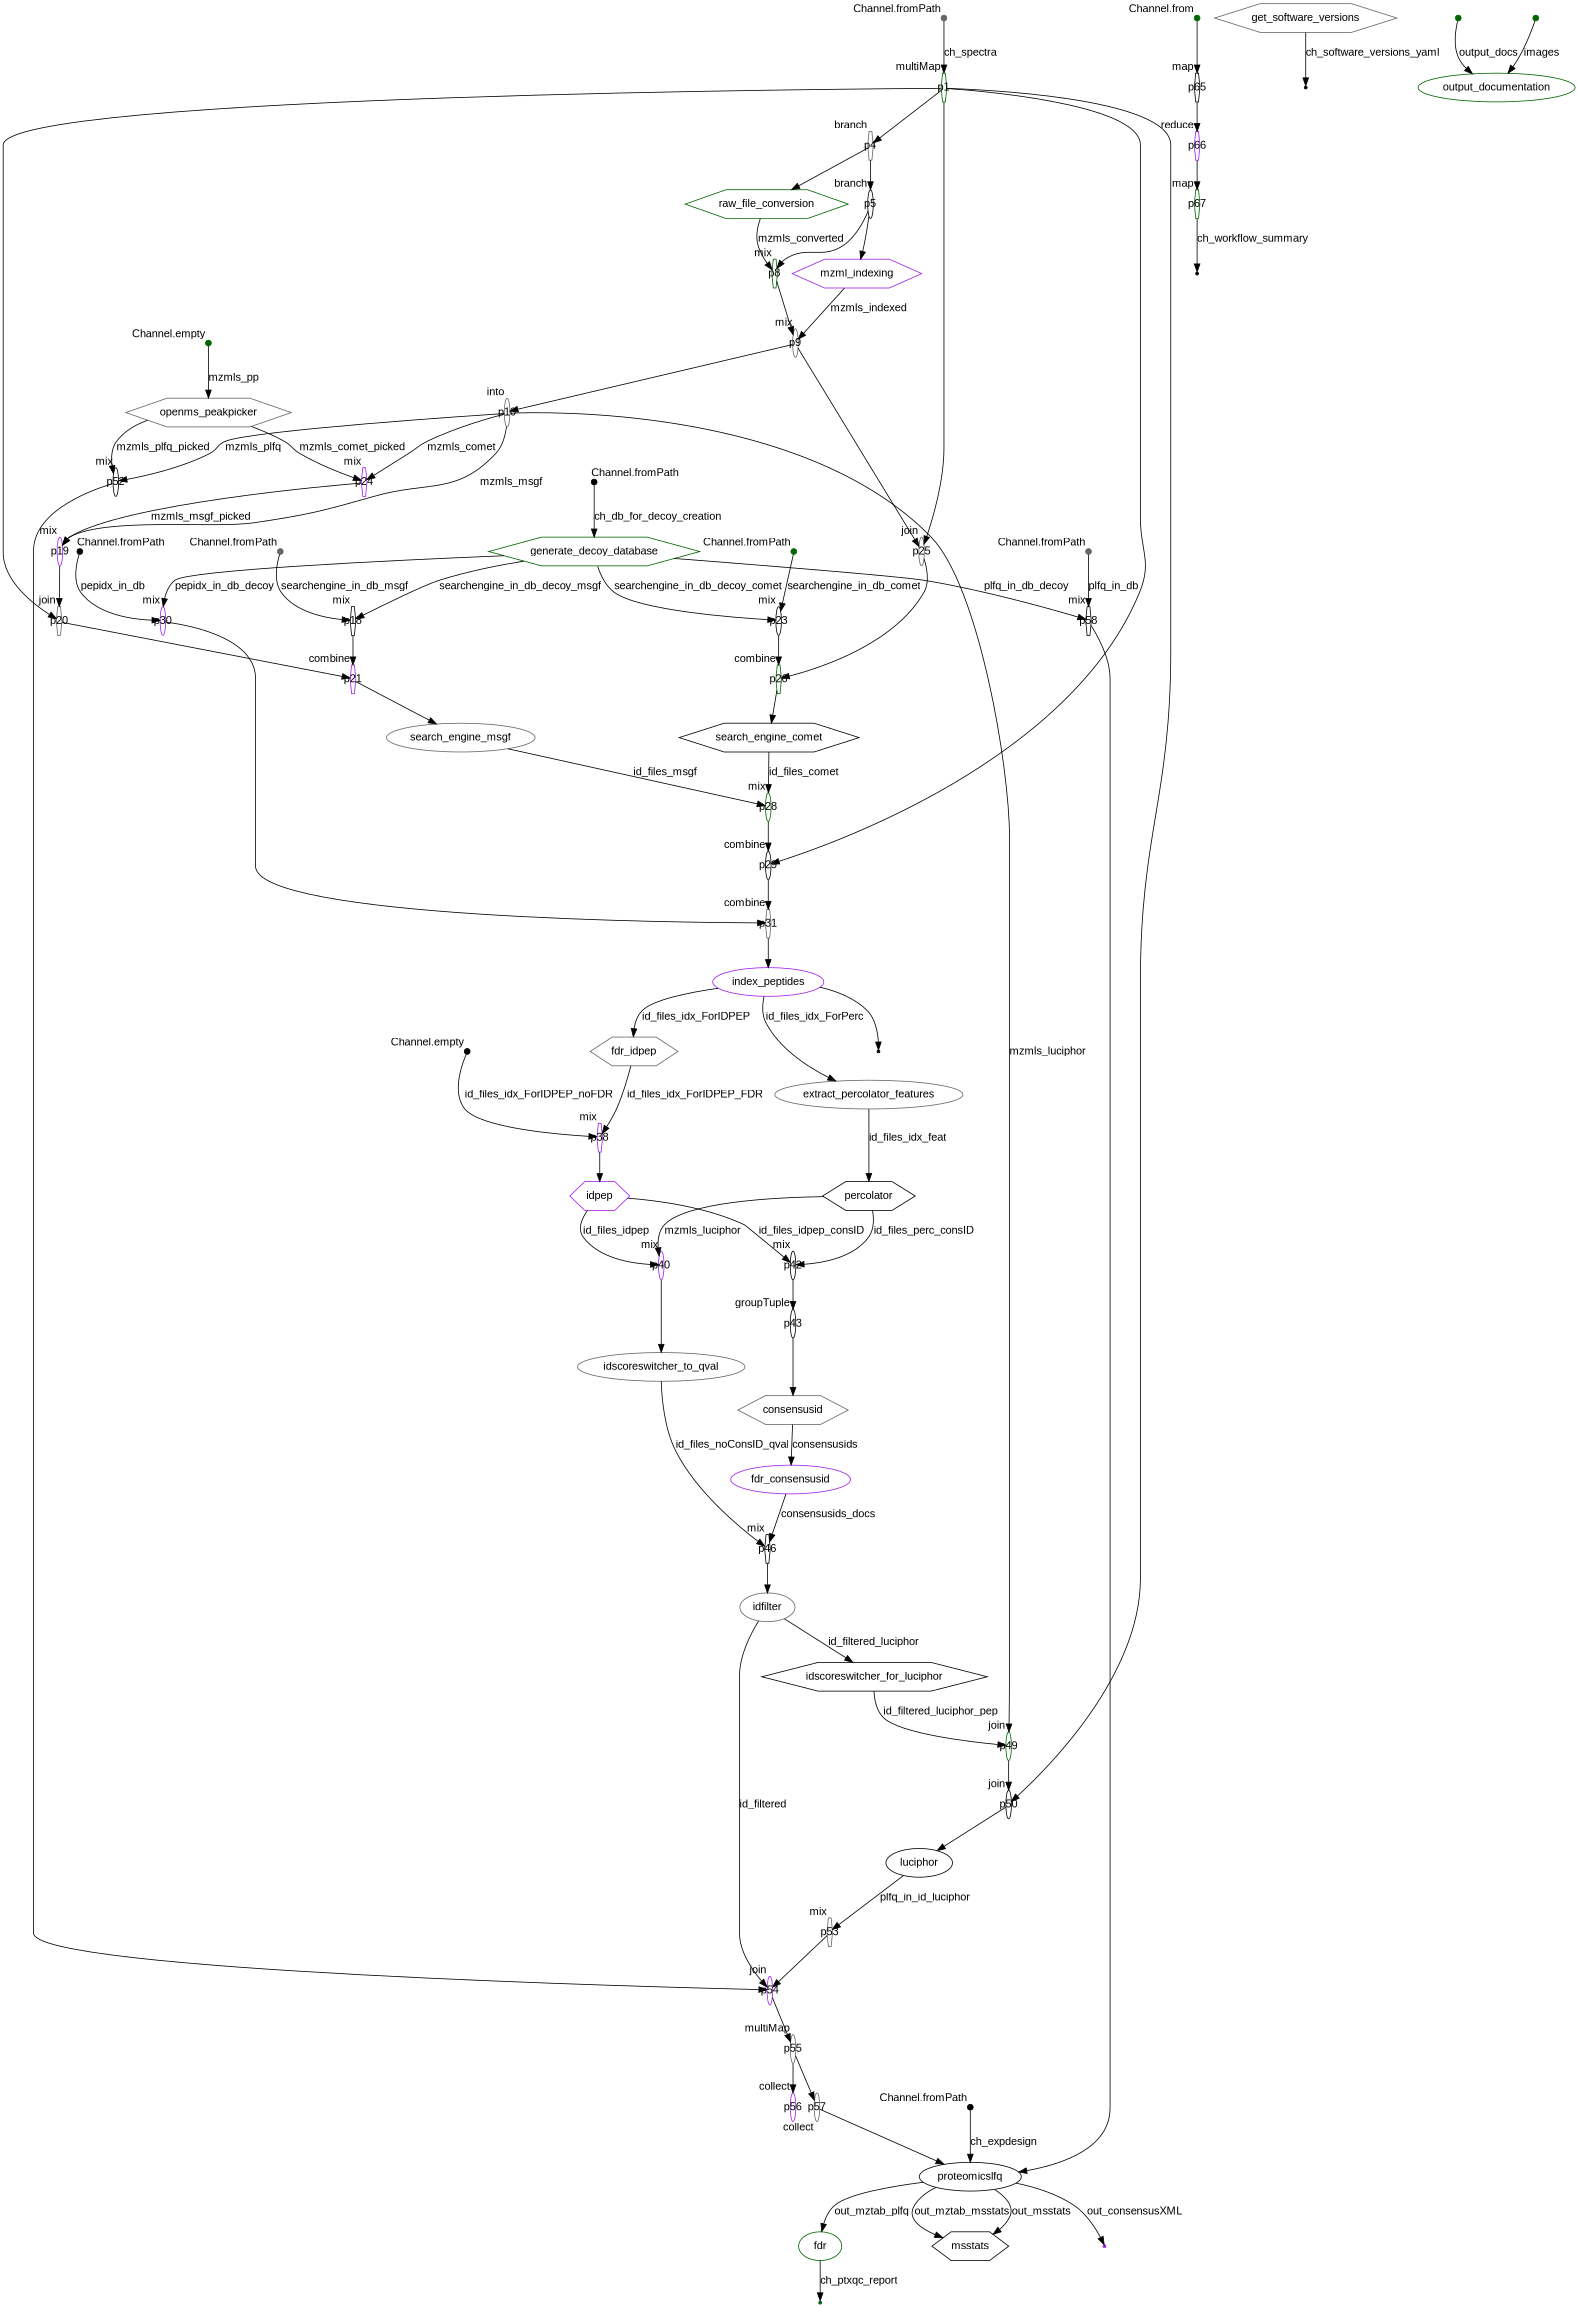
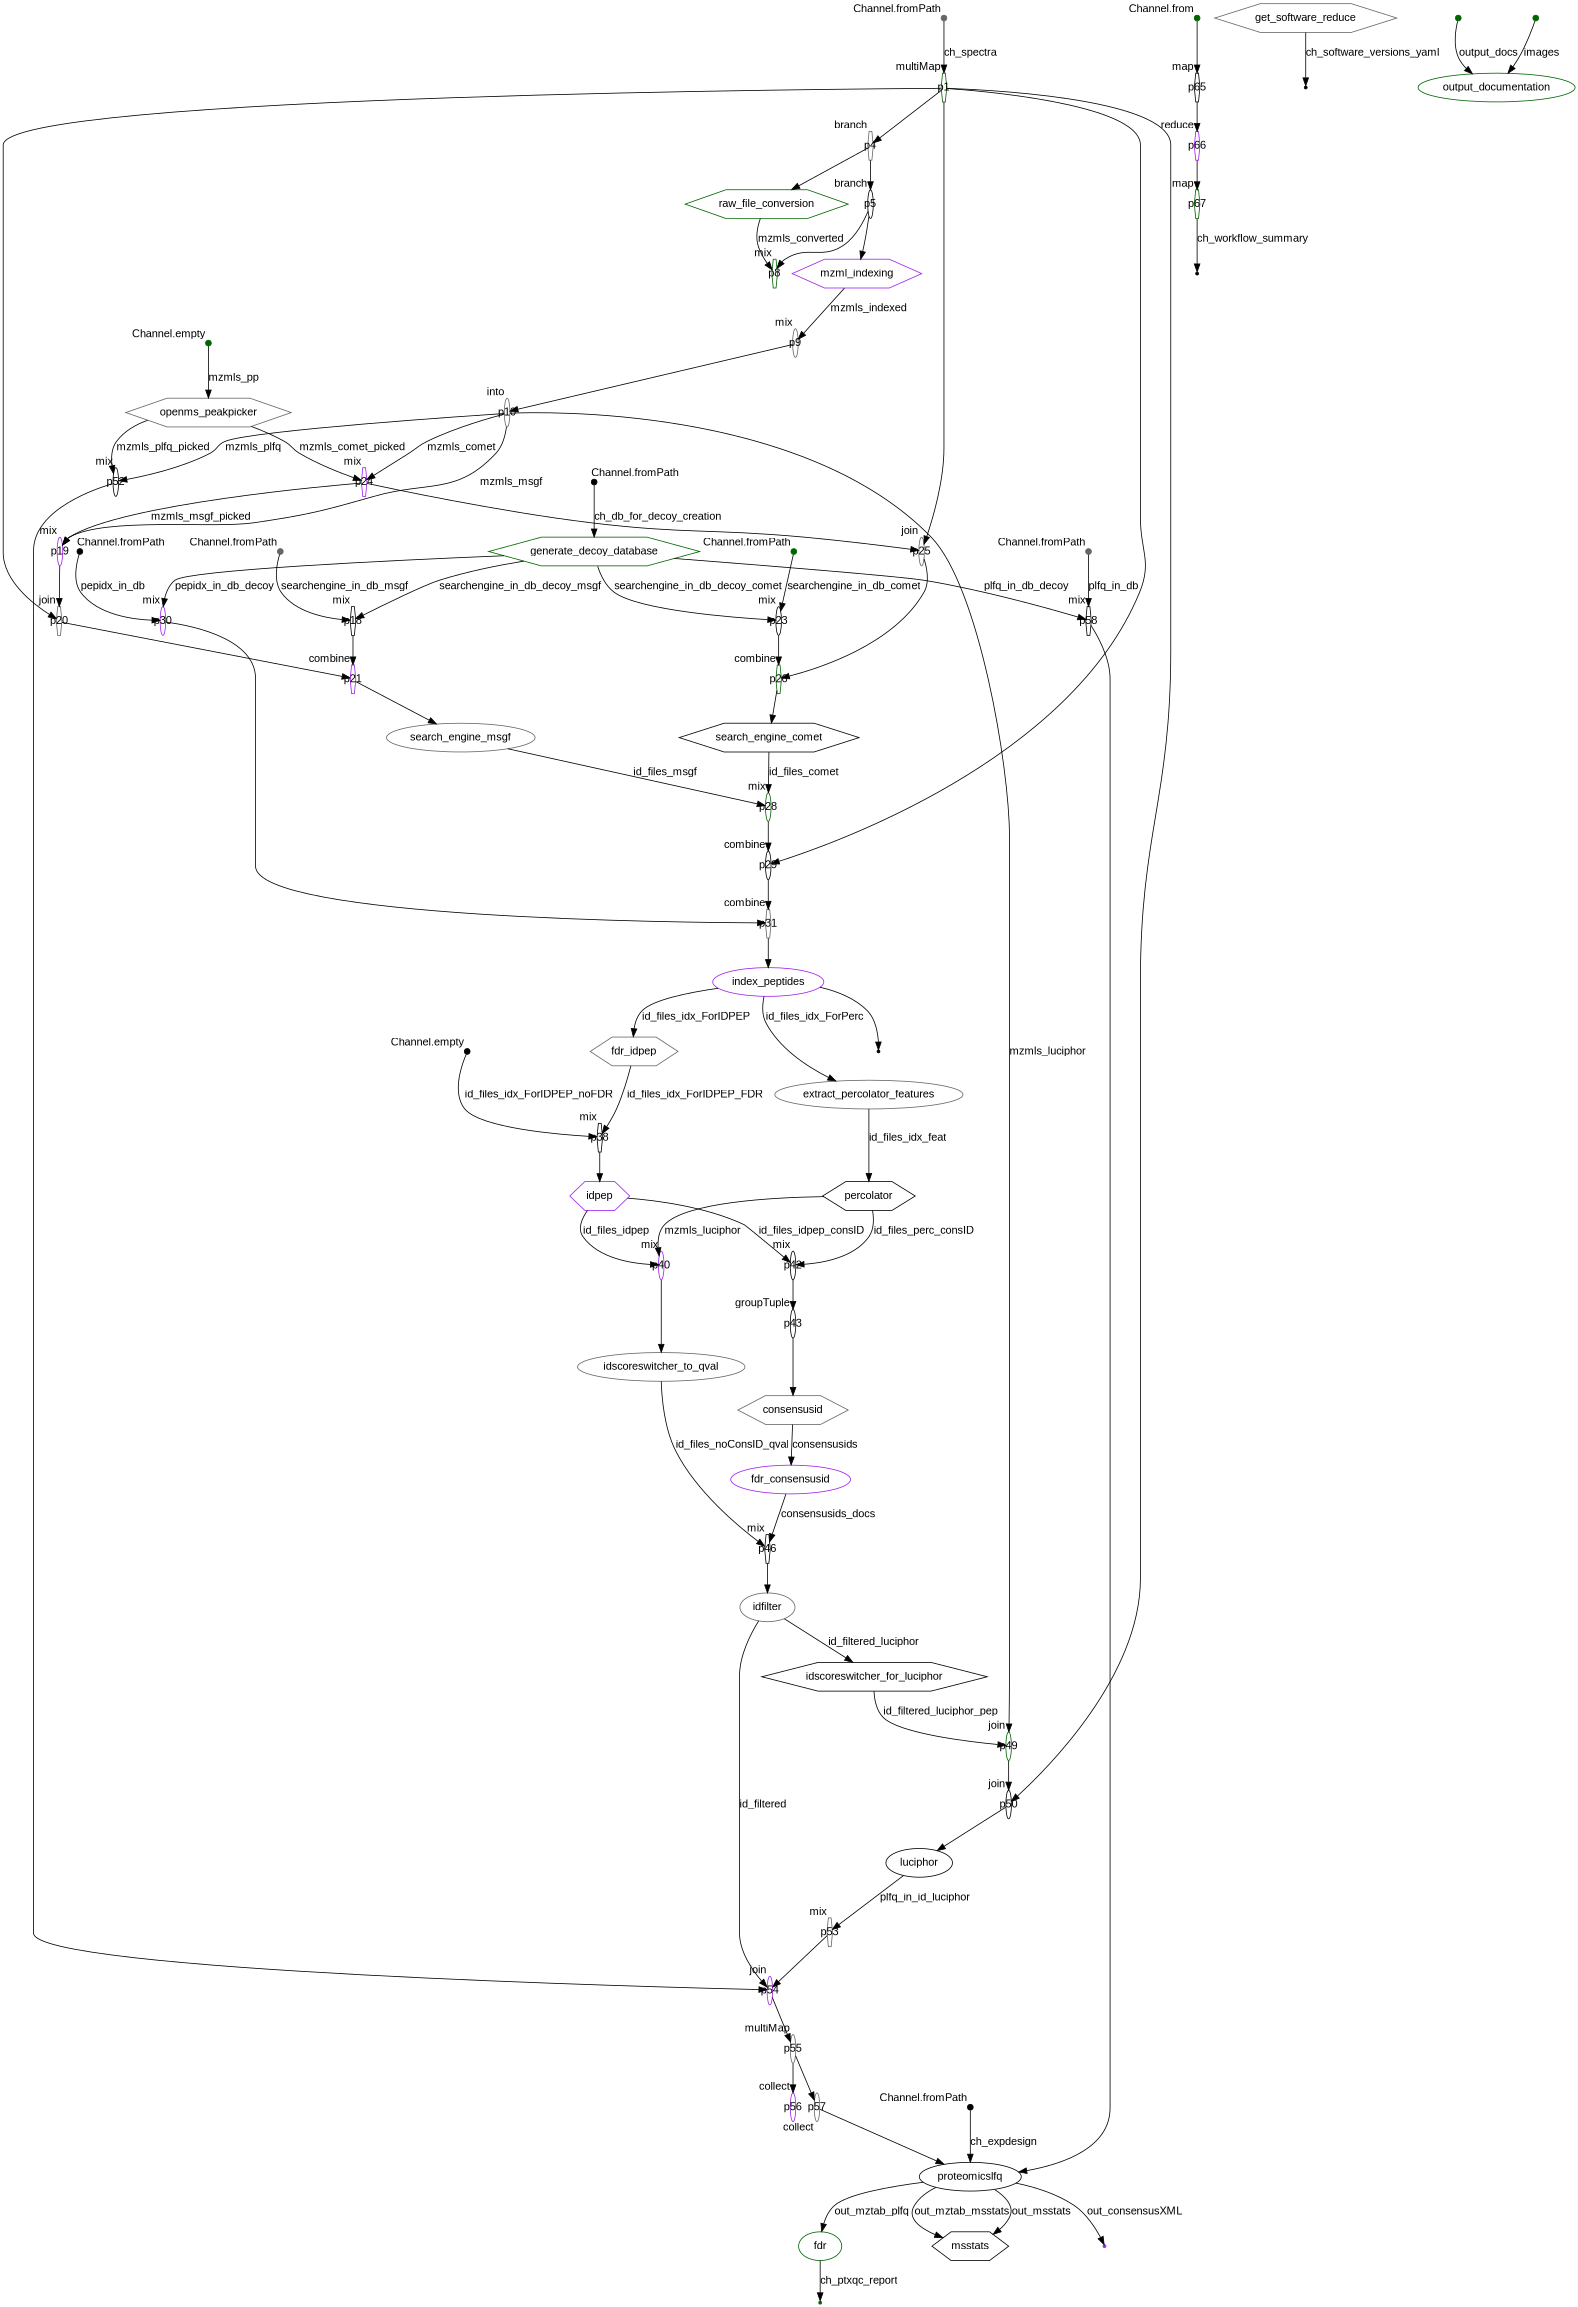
(1306, 18) -> (1306, 18)
(784, 304) -> none
(856, 444) -> (637, 527)
(600, 1138) -> (600, 1138)
